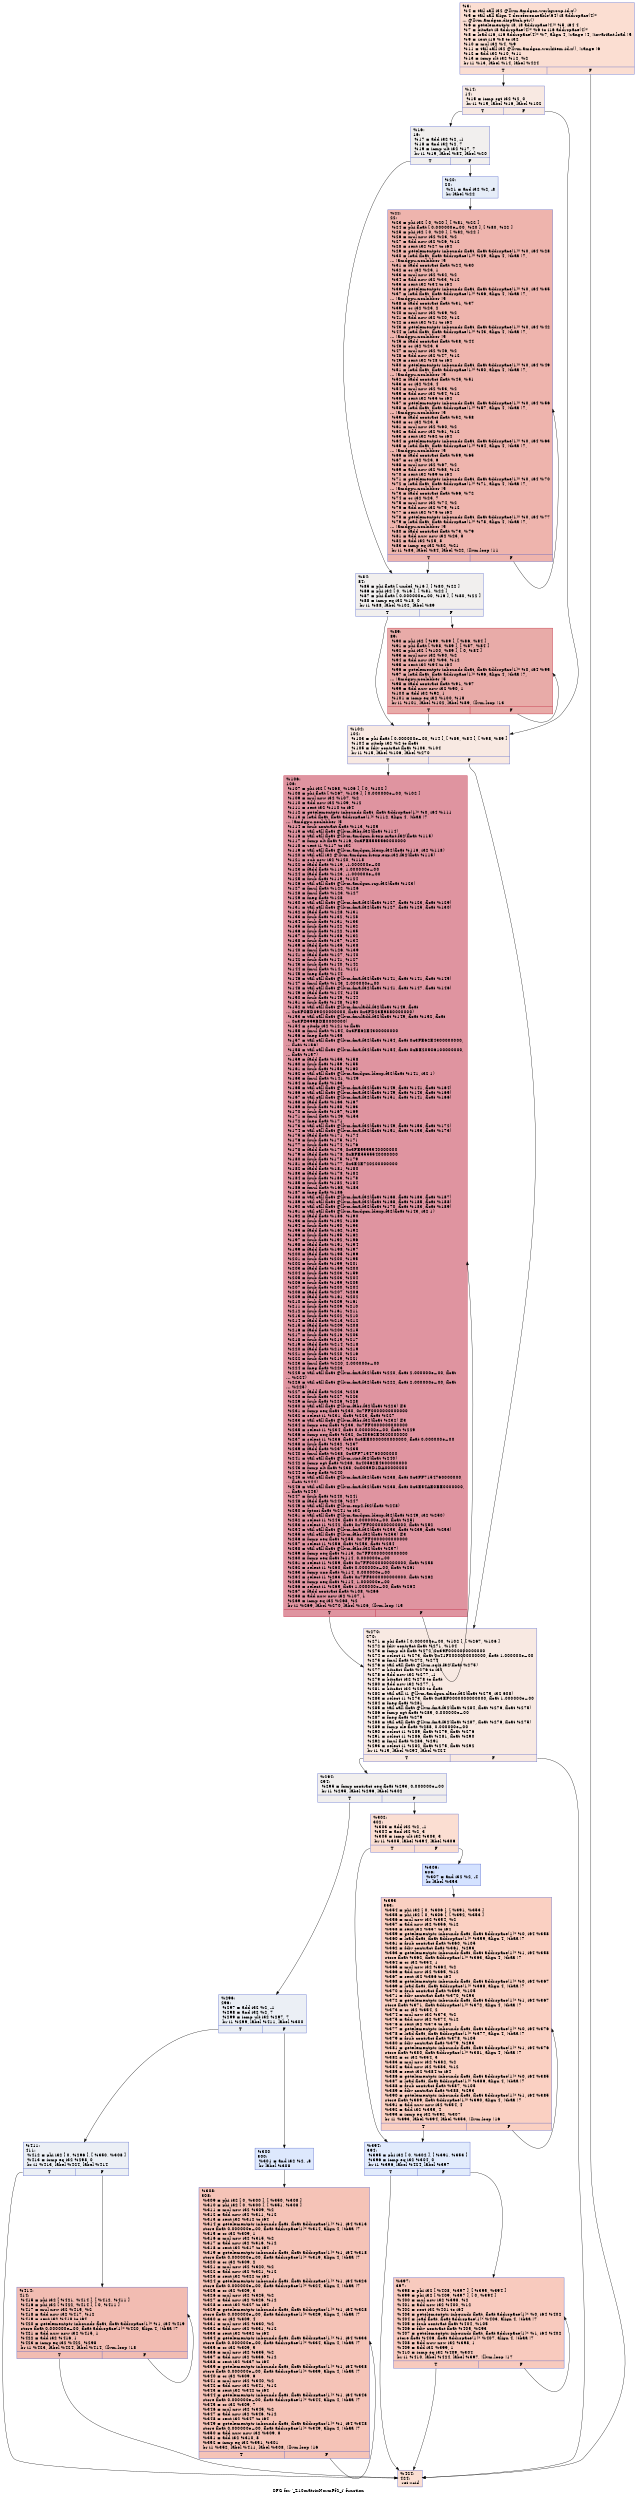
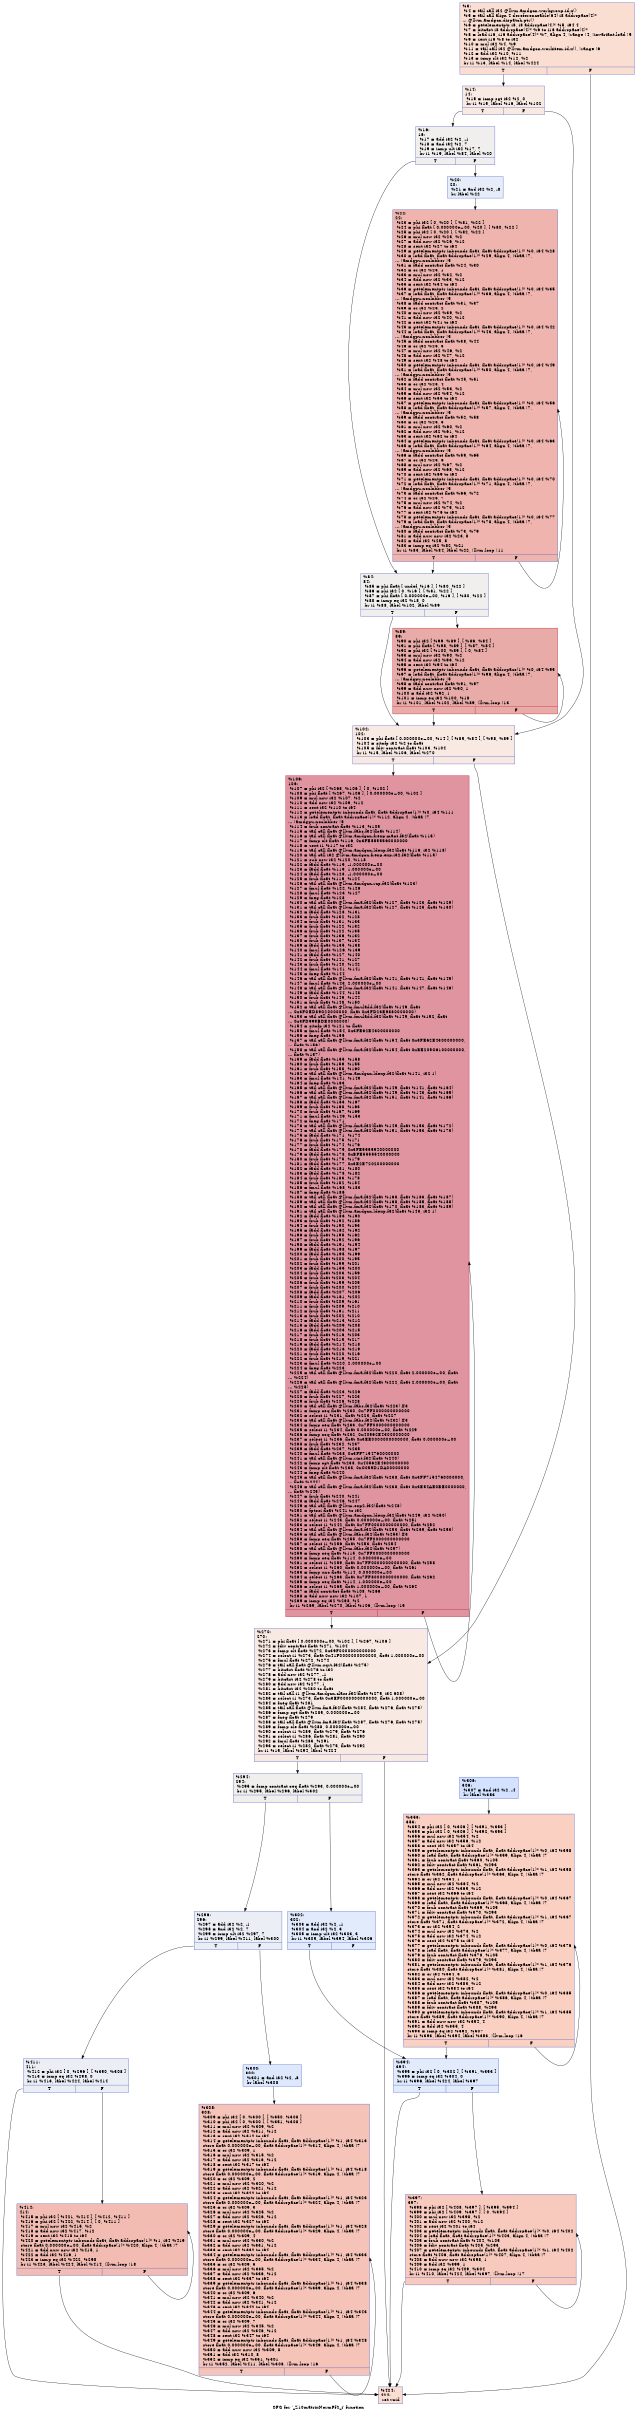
(414, 1833) -> (331, 1931)
(463, 1854) -> none
